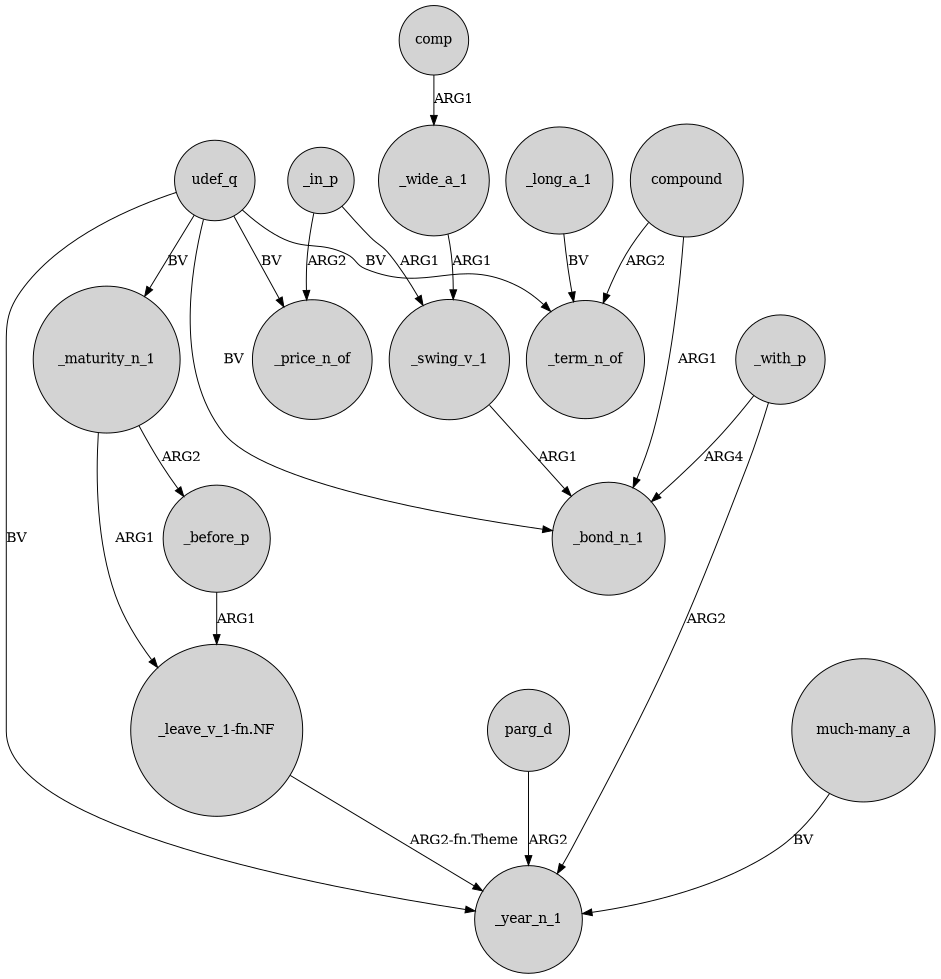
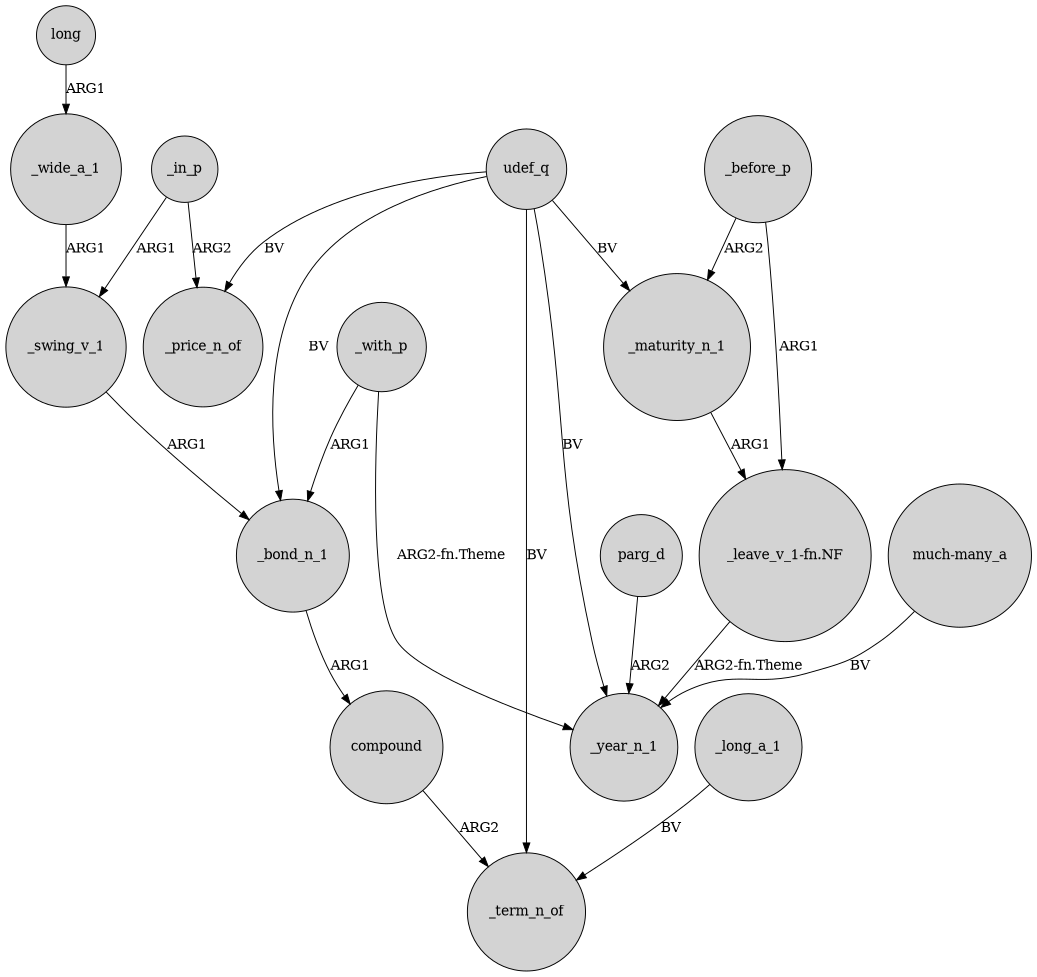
(434, 40) -> (66, 35)
(669, 360) -> (322, 655)
(157, 458) -> (724, 245)
(724, 458) -> (350, 445)
(707, 620) -> (451, 556)
